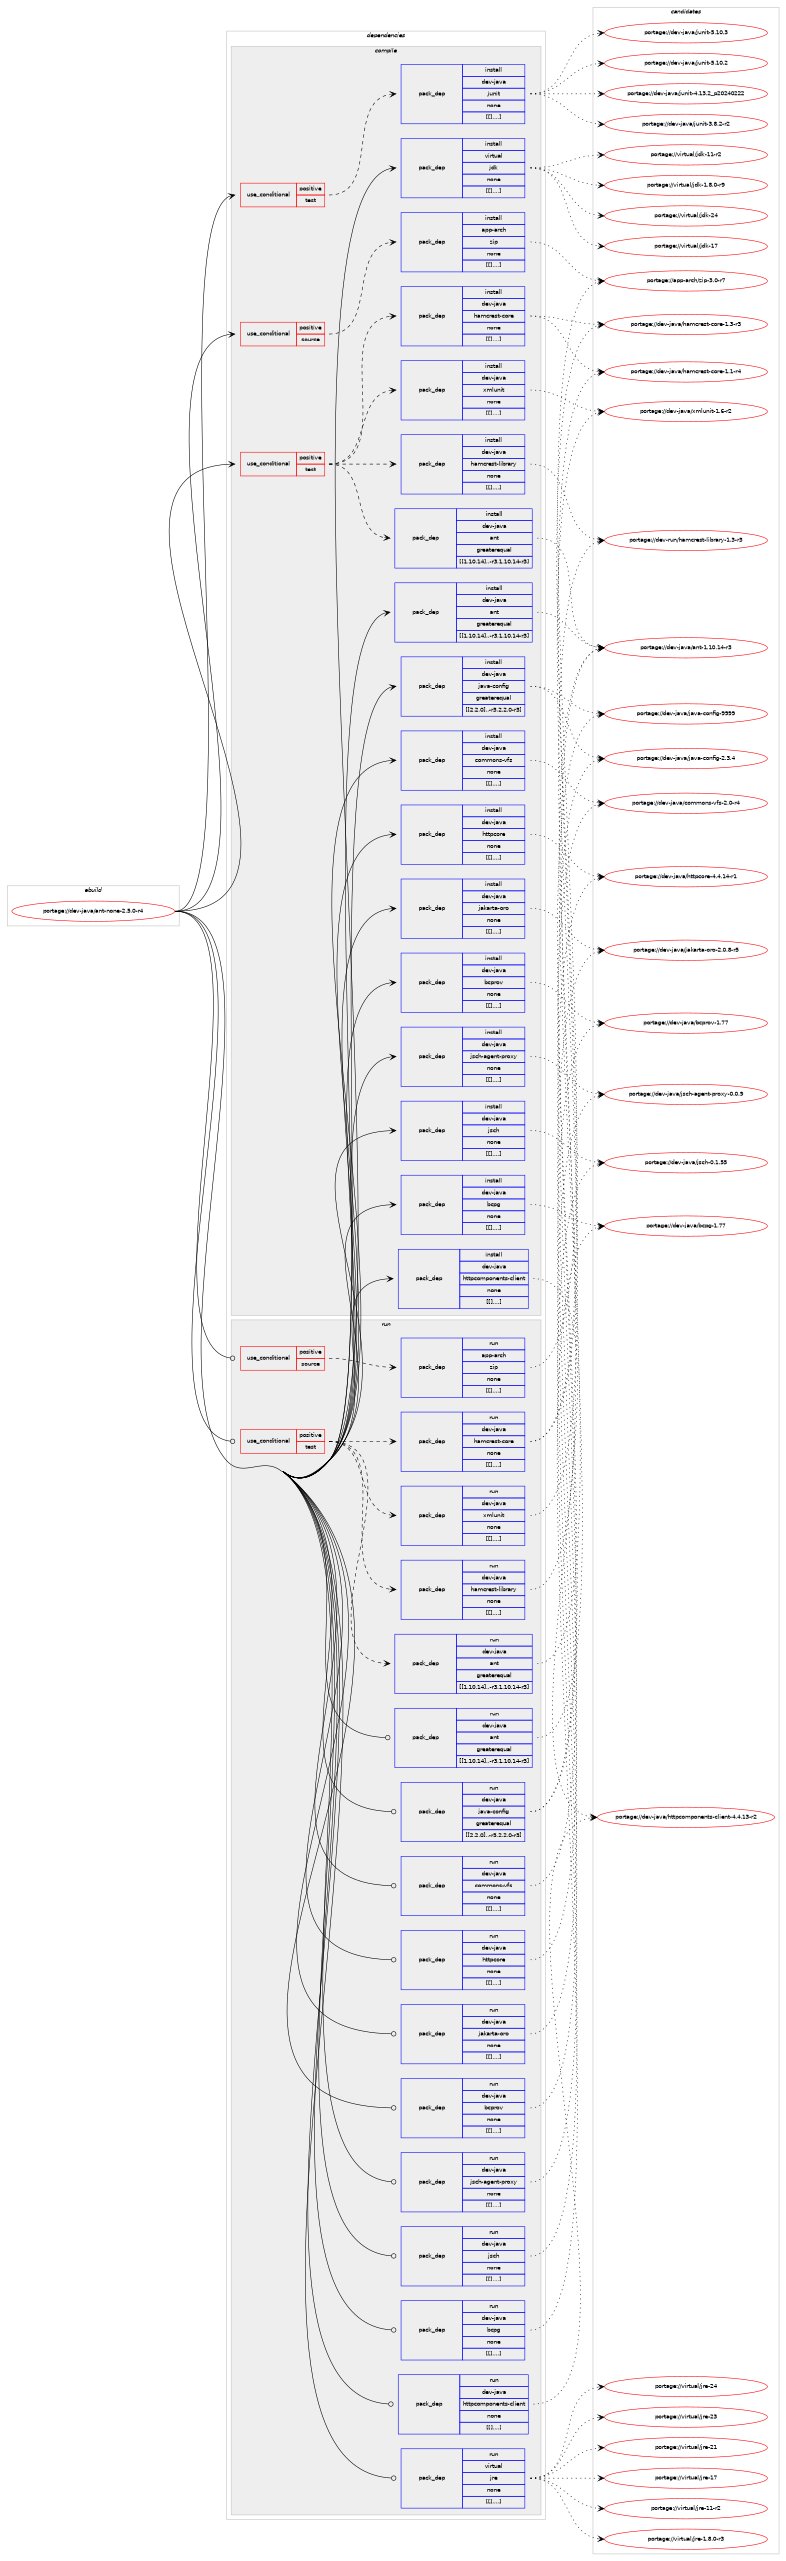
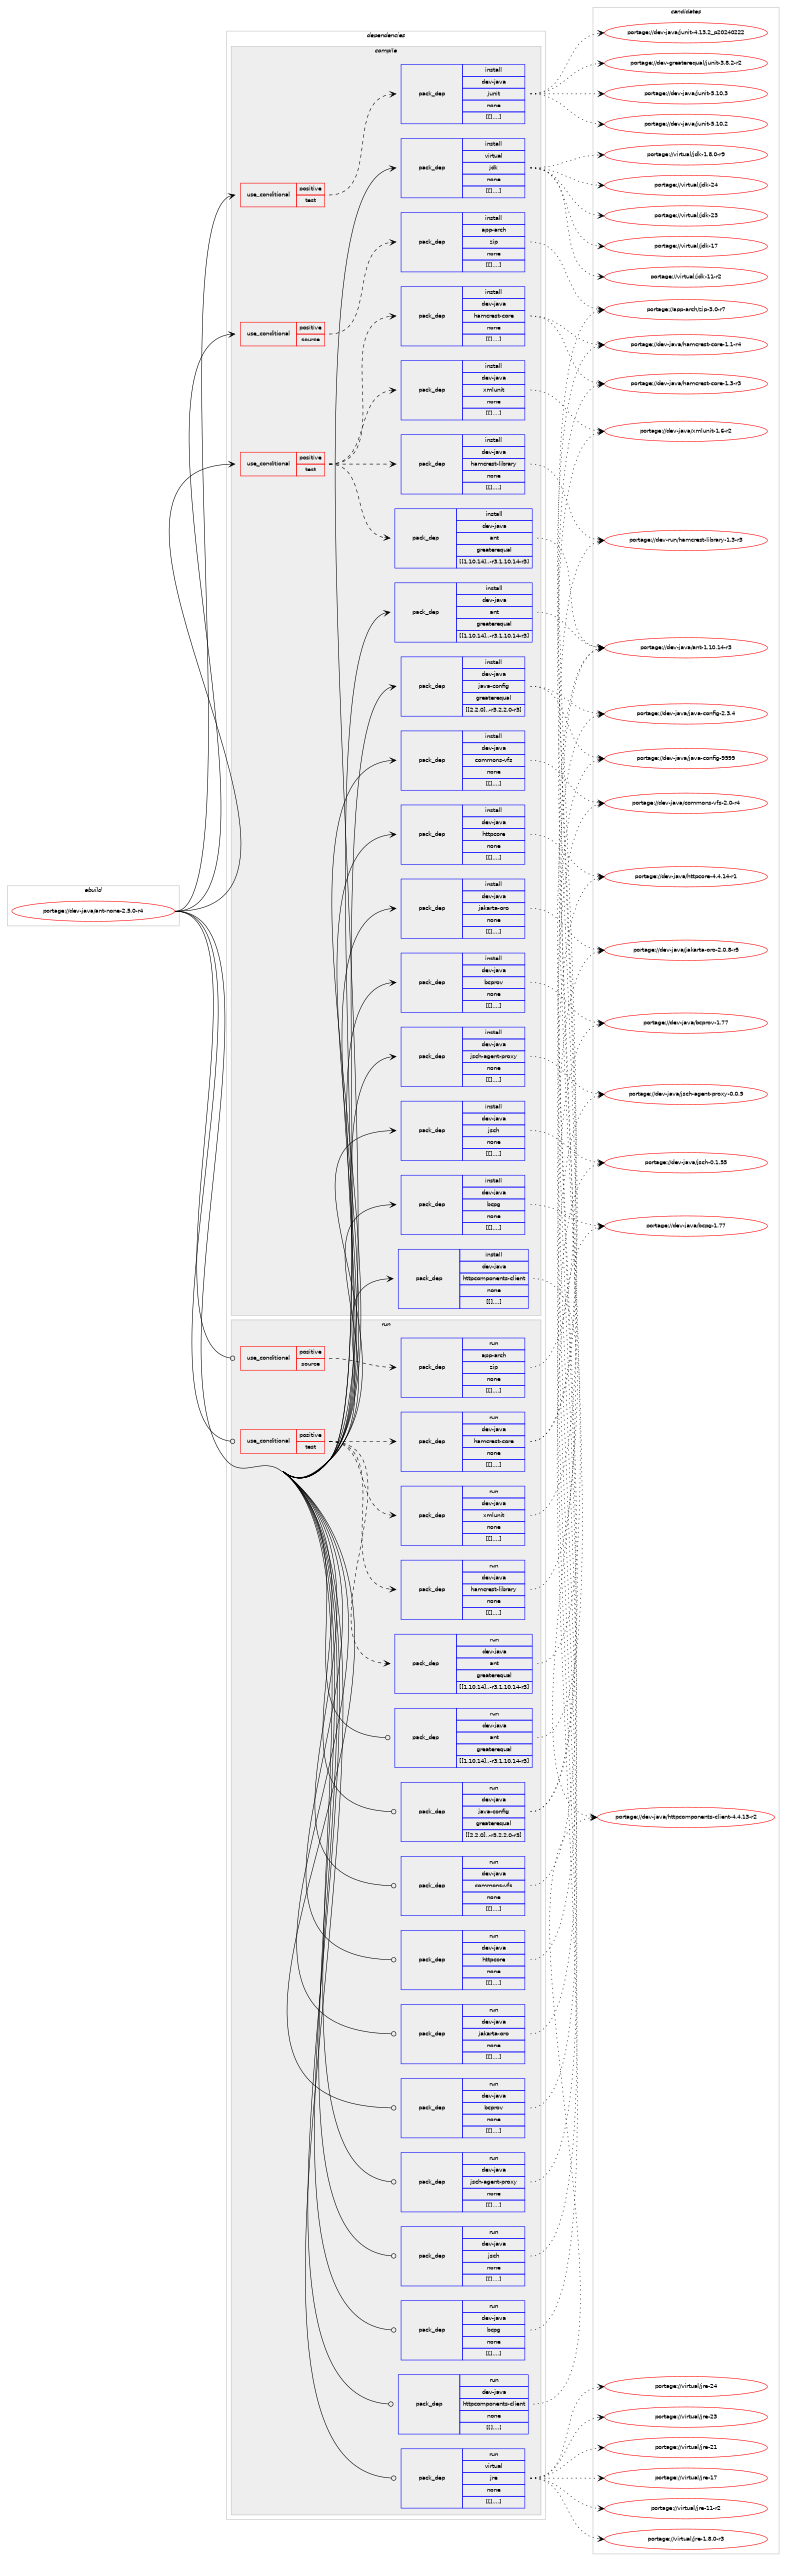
(686, 124) -> (686, 63)
none -> (686, 216)
